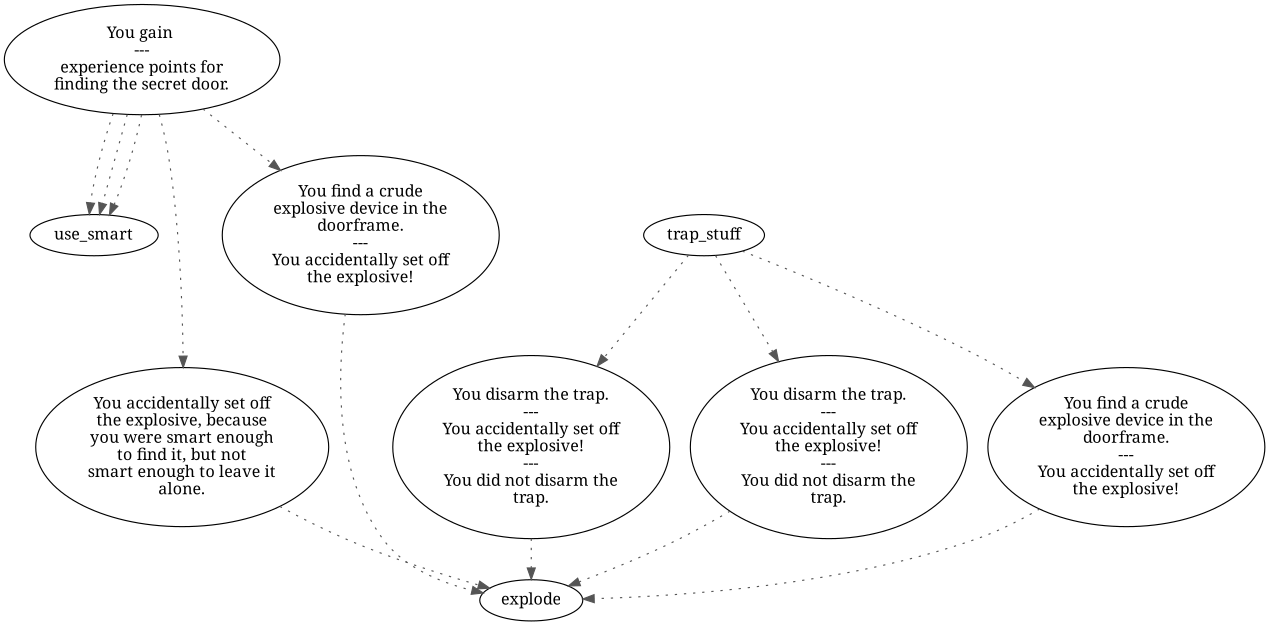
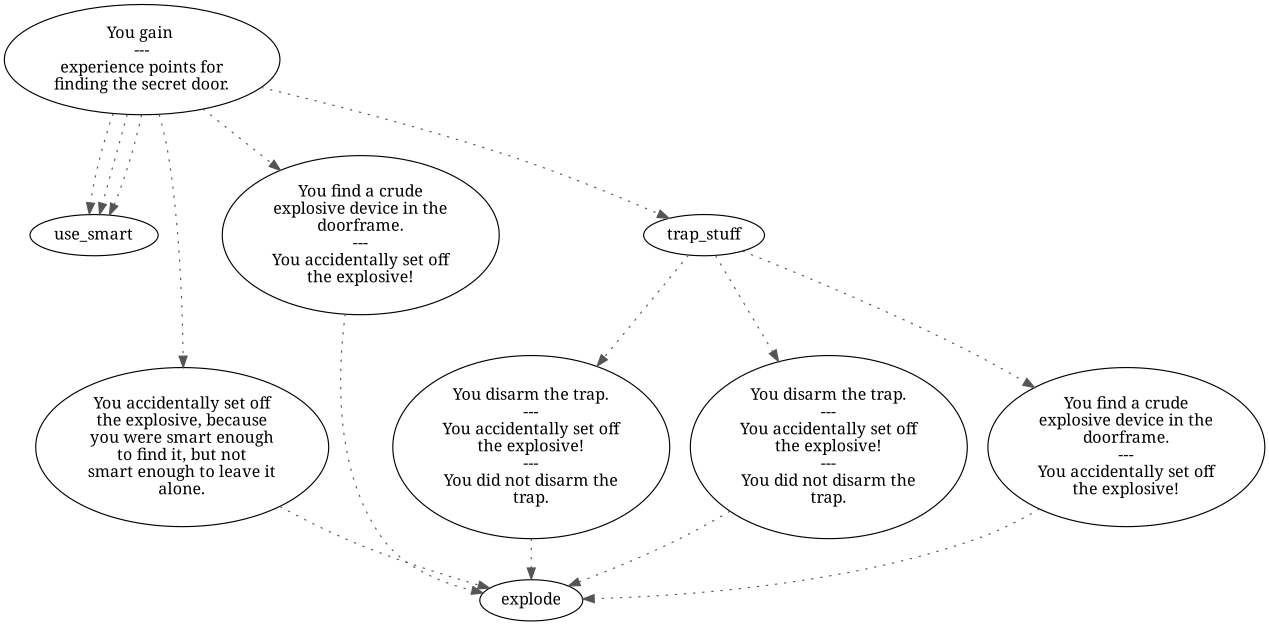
none -> (463, 141)
